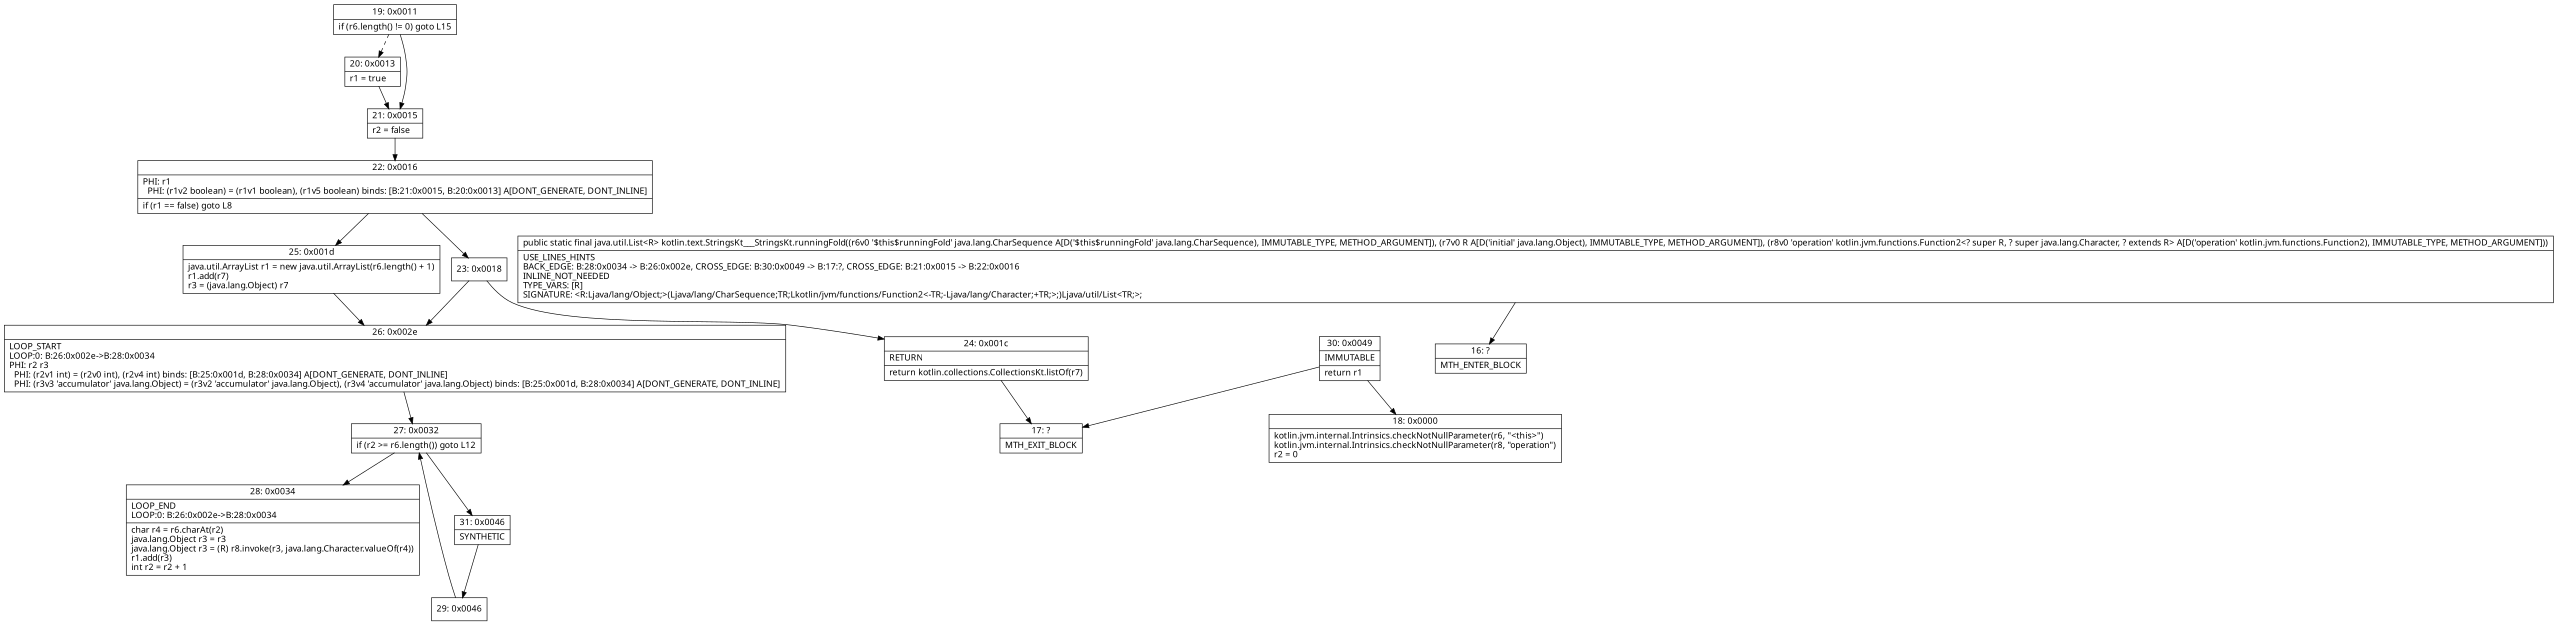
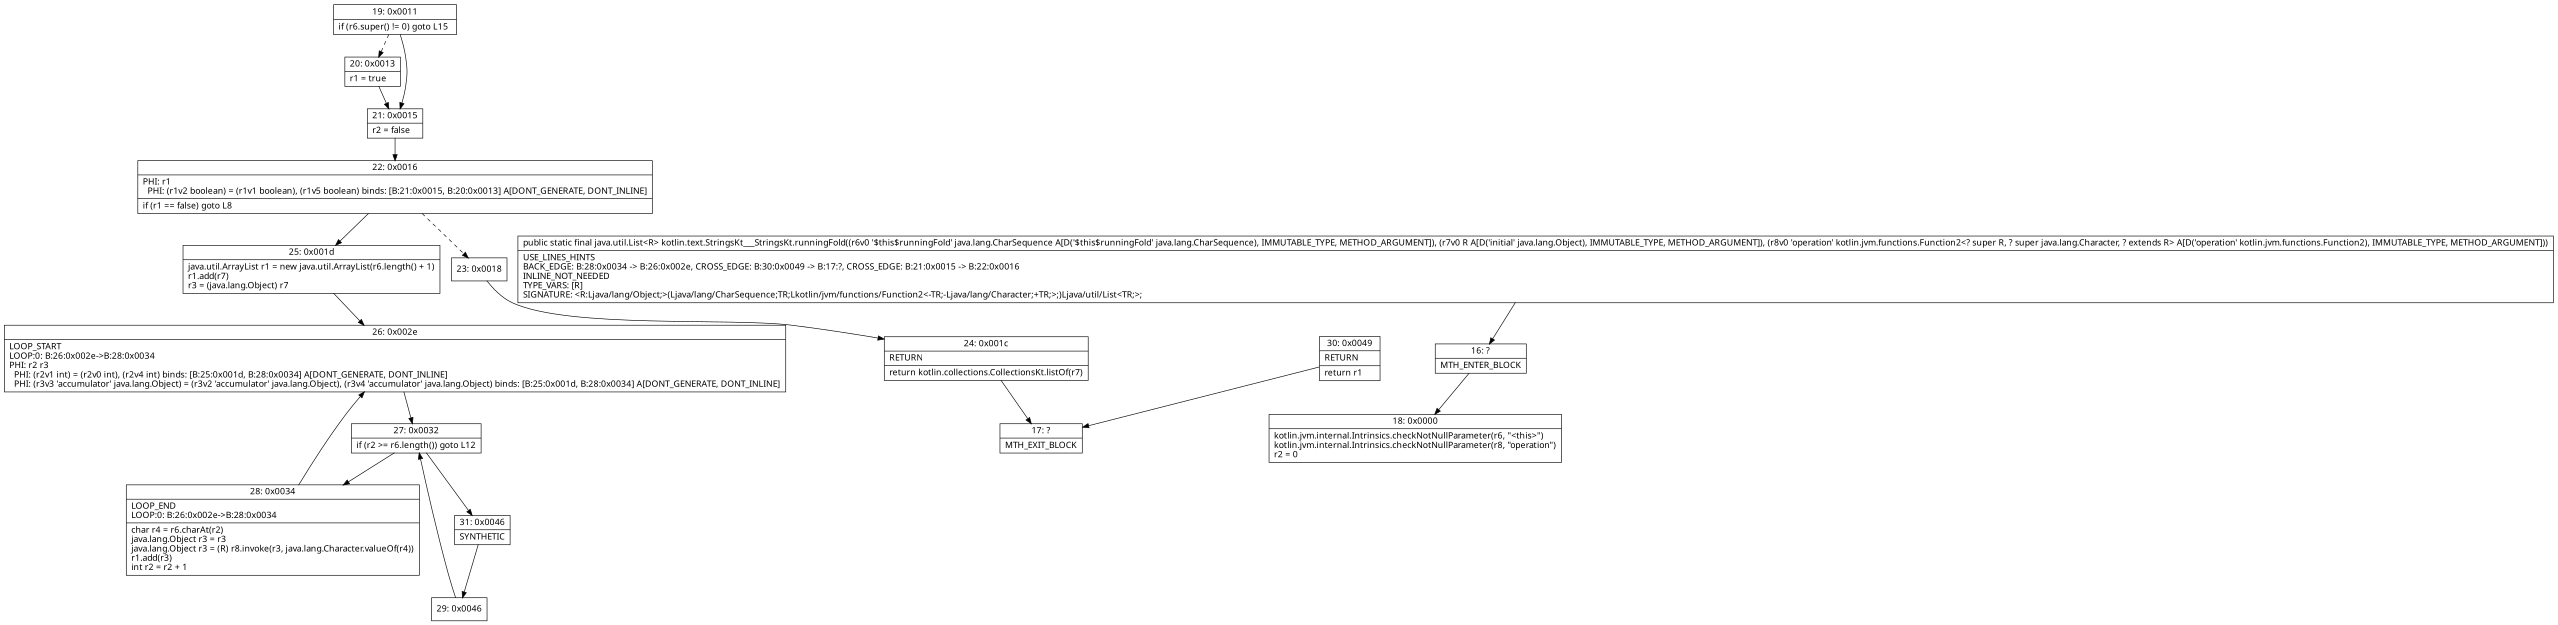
(395, 27) -> (393, 27)
(443, 234) -> (443, 234)
(450, 301) -> (328, 440)
(1350, 358) -> (1342, 358)
(1380, 395) -> (1454, 391)
